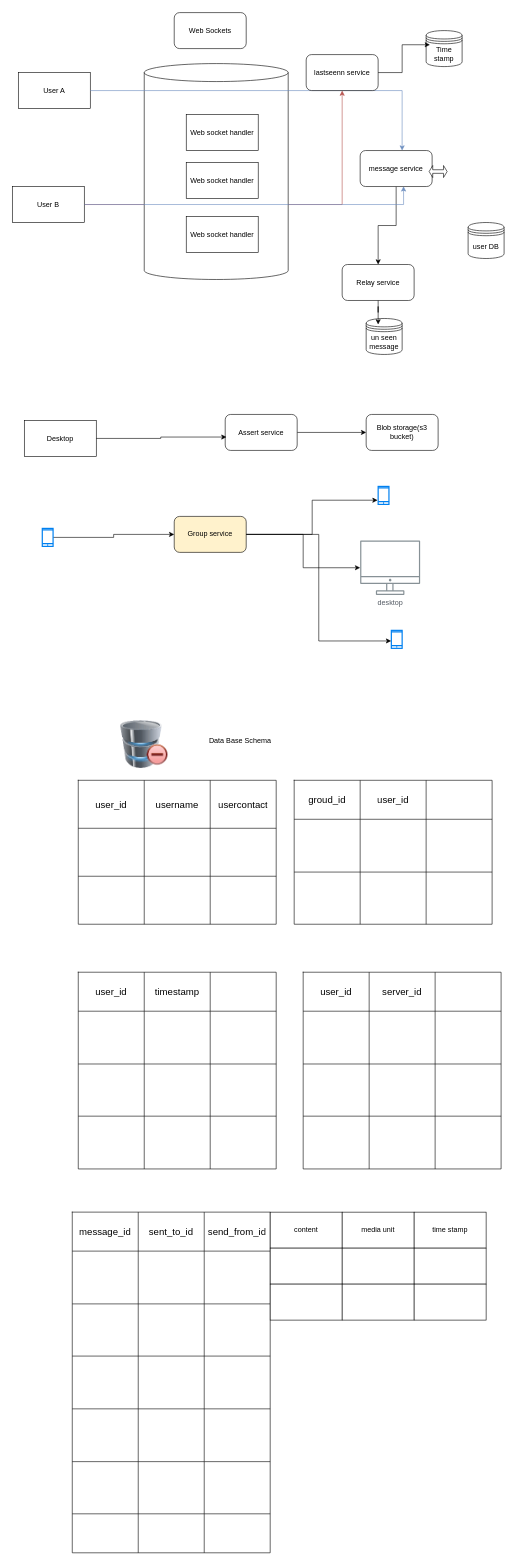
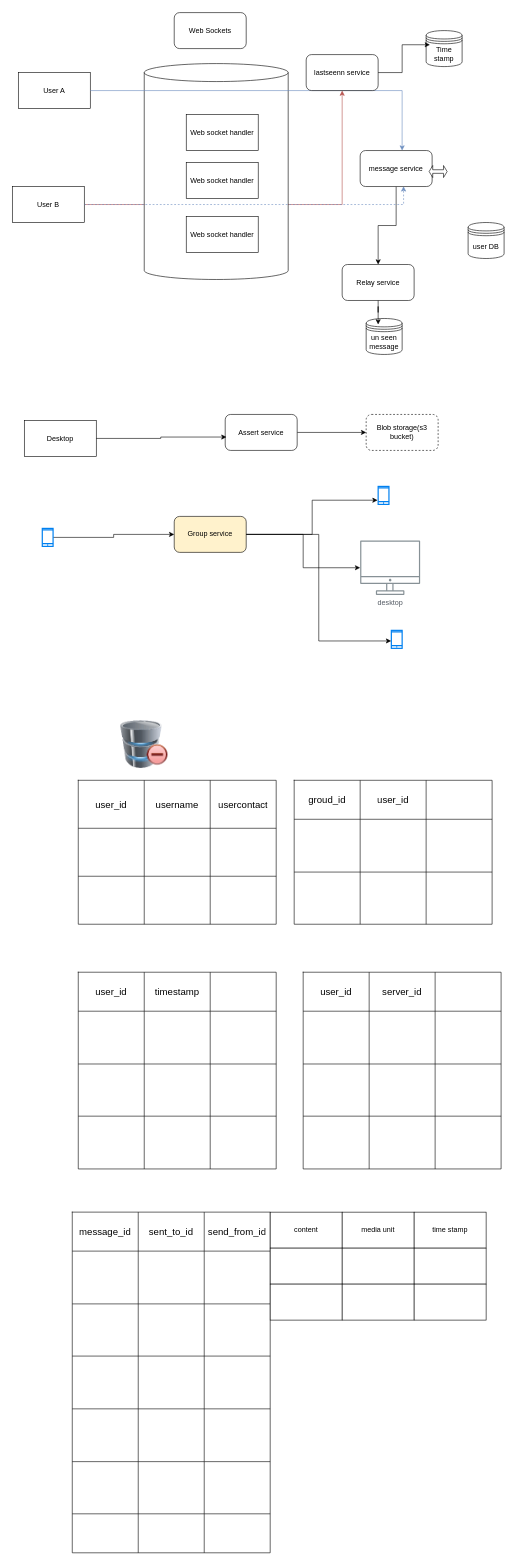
(380, 204) -> (380, 204)
(402, 432) -> (402, 432)
(240, 741) -> none
